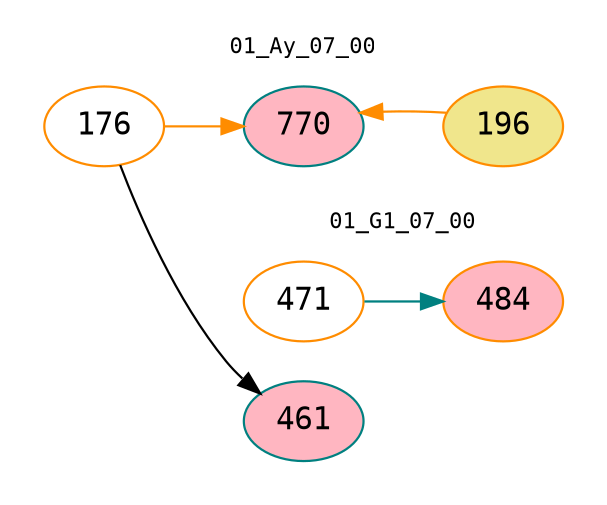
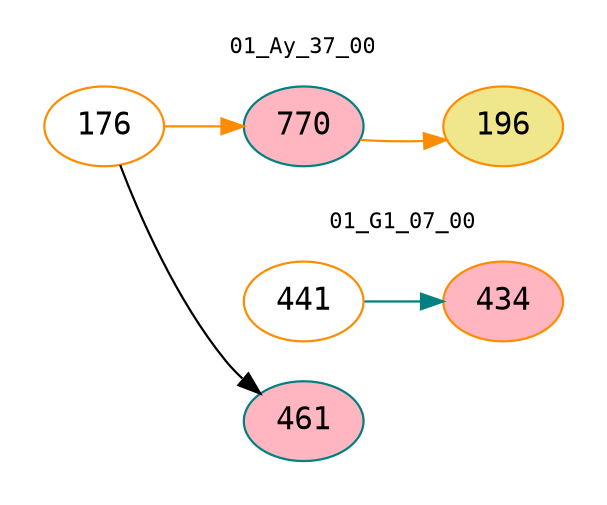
(304, 48) -> (304, 48)
(414, 111) -> (392, 141)
(304, 301) -> (304, 301)
(503, 301) -> (503, 301)
